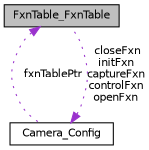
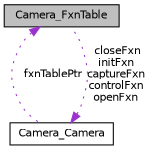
(62, 16) -> (62, 16)
(62, 134) -> (62, 134)
